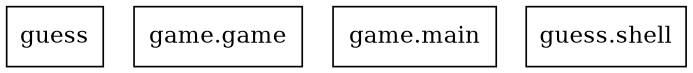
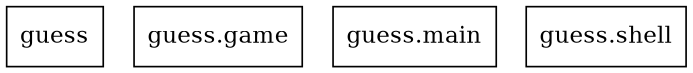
(218, 37) -> (218, 37)
(415, 37) -> (415, 37)
